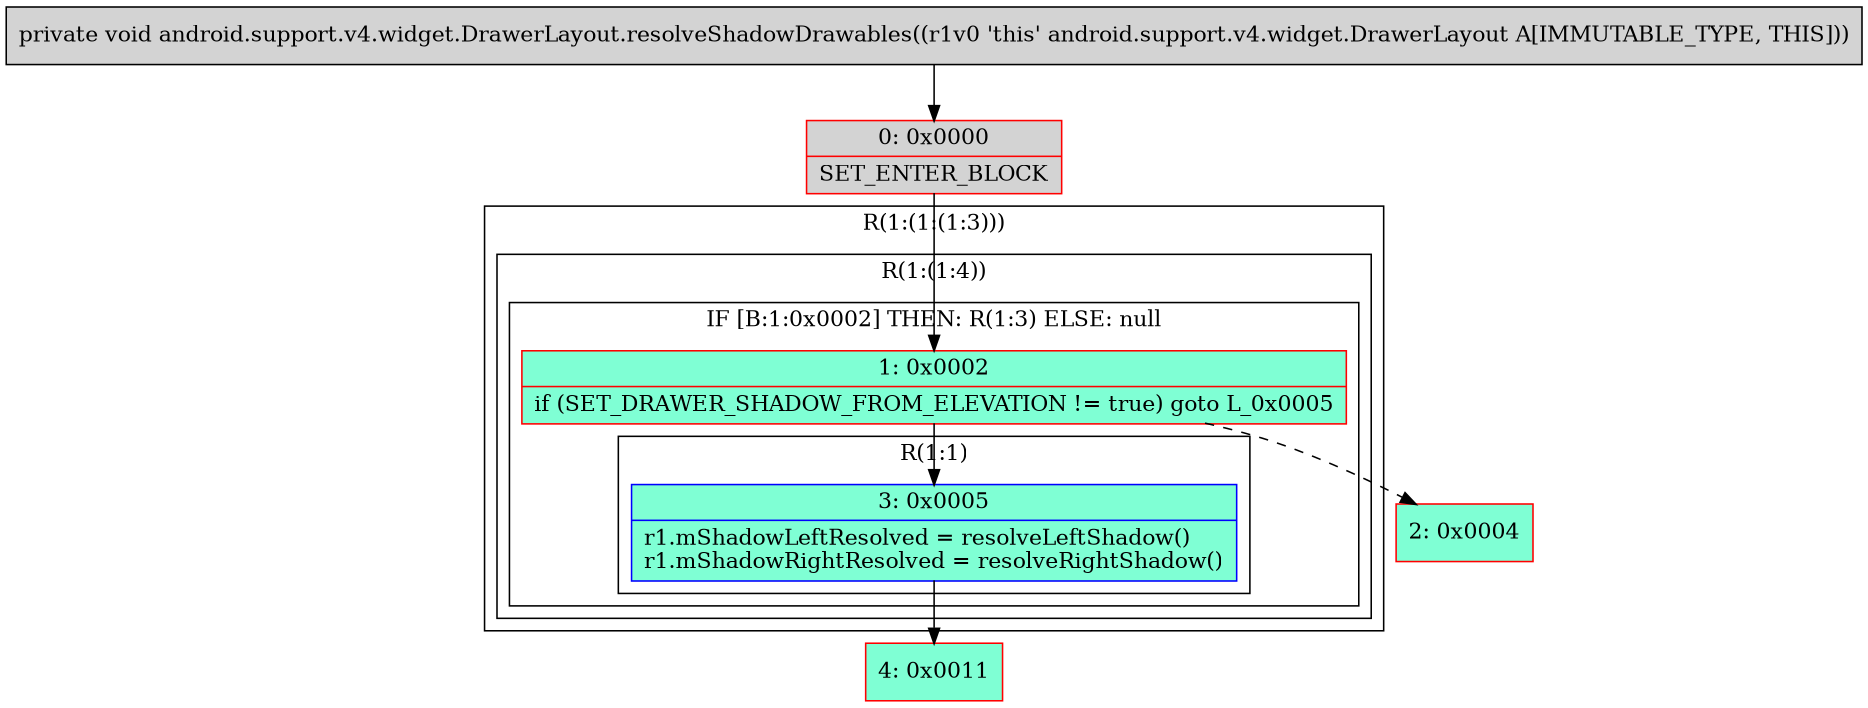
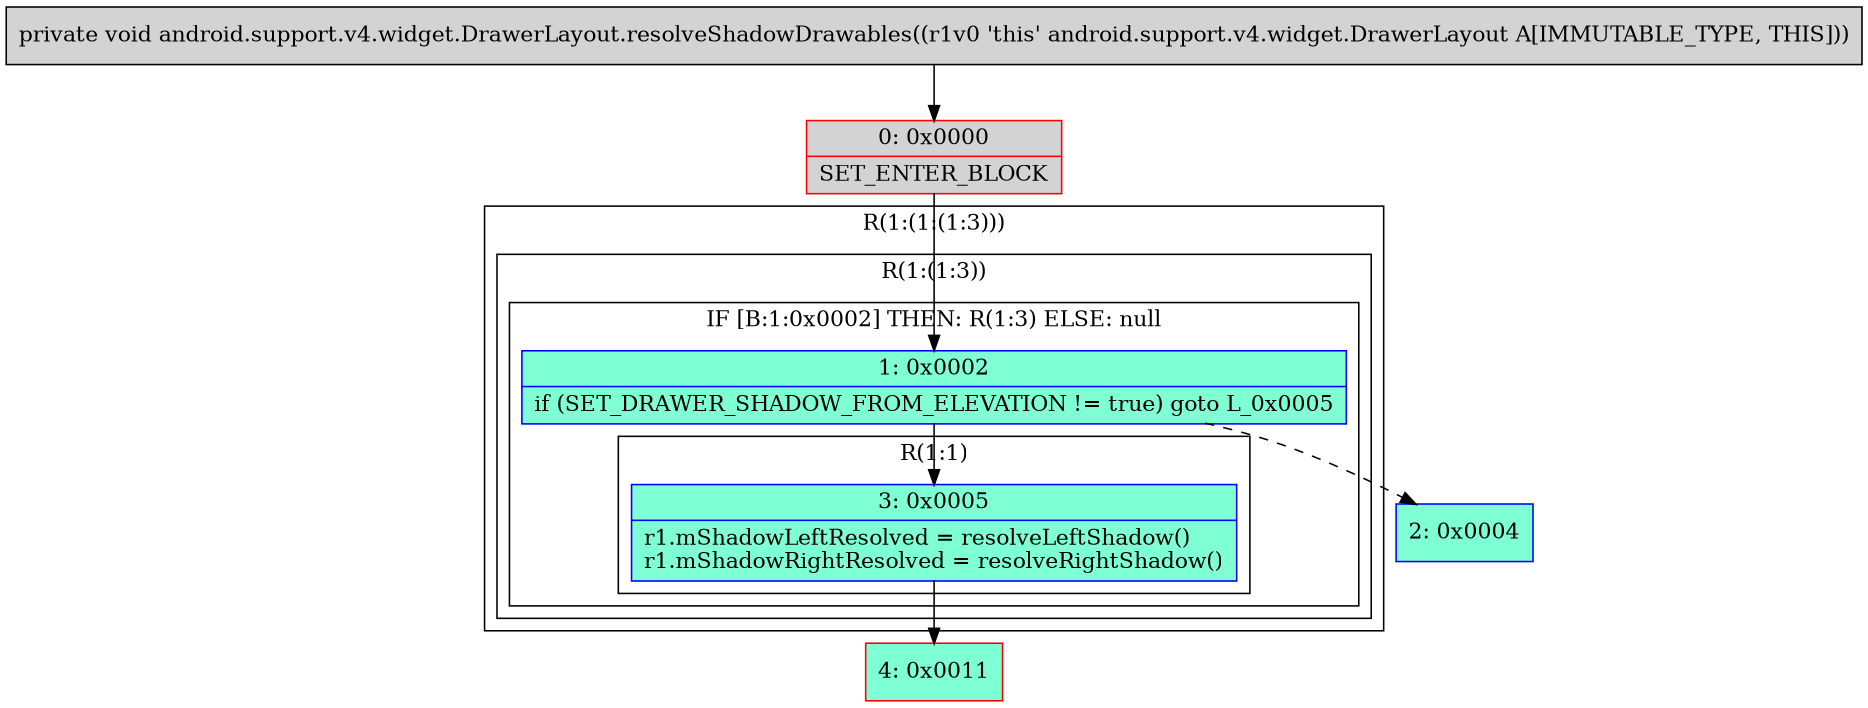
(934, 272) -> (934, 272)
(934, 387) -> (934, 387)
(1465, 533) -> (1465, 533)
